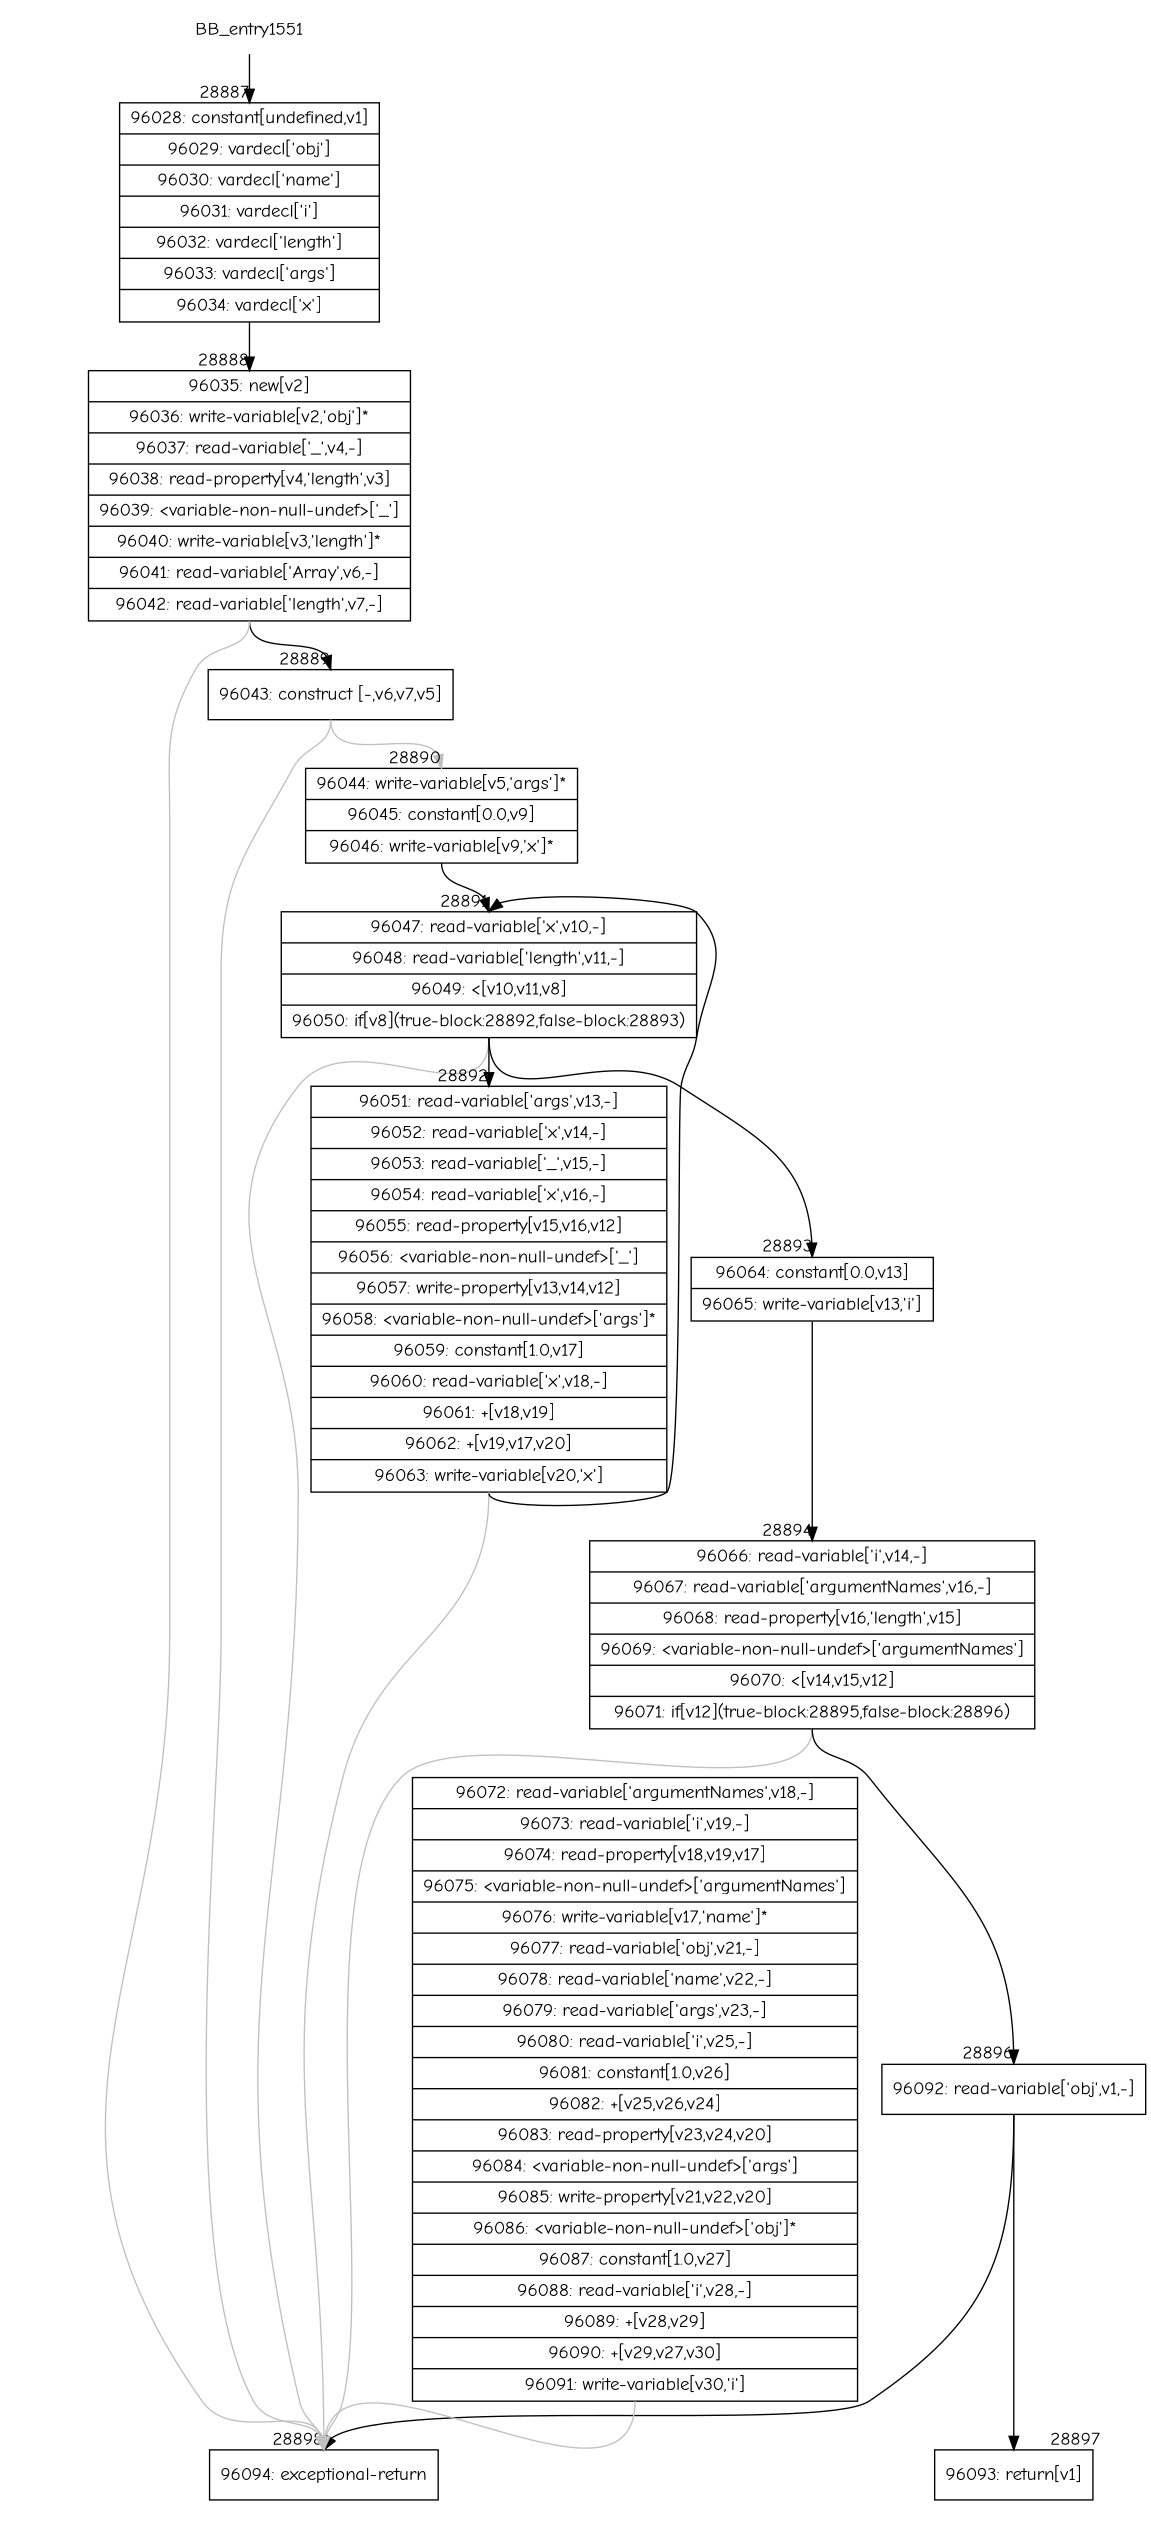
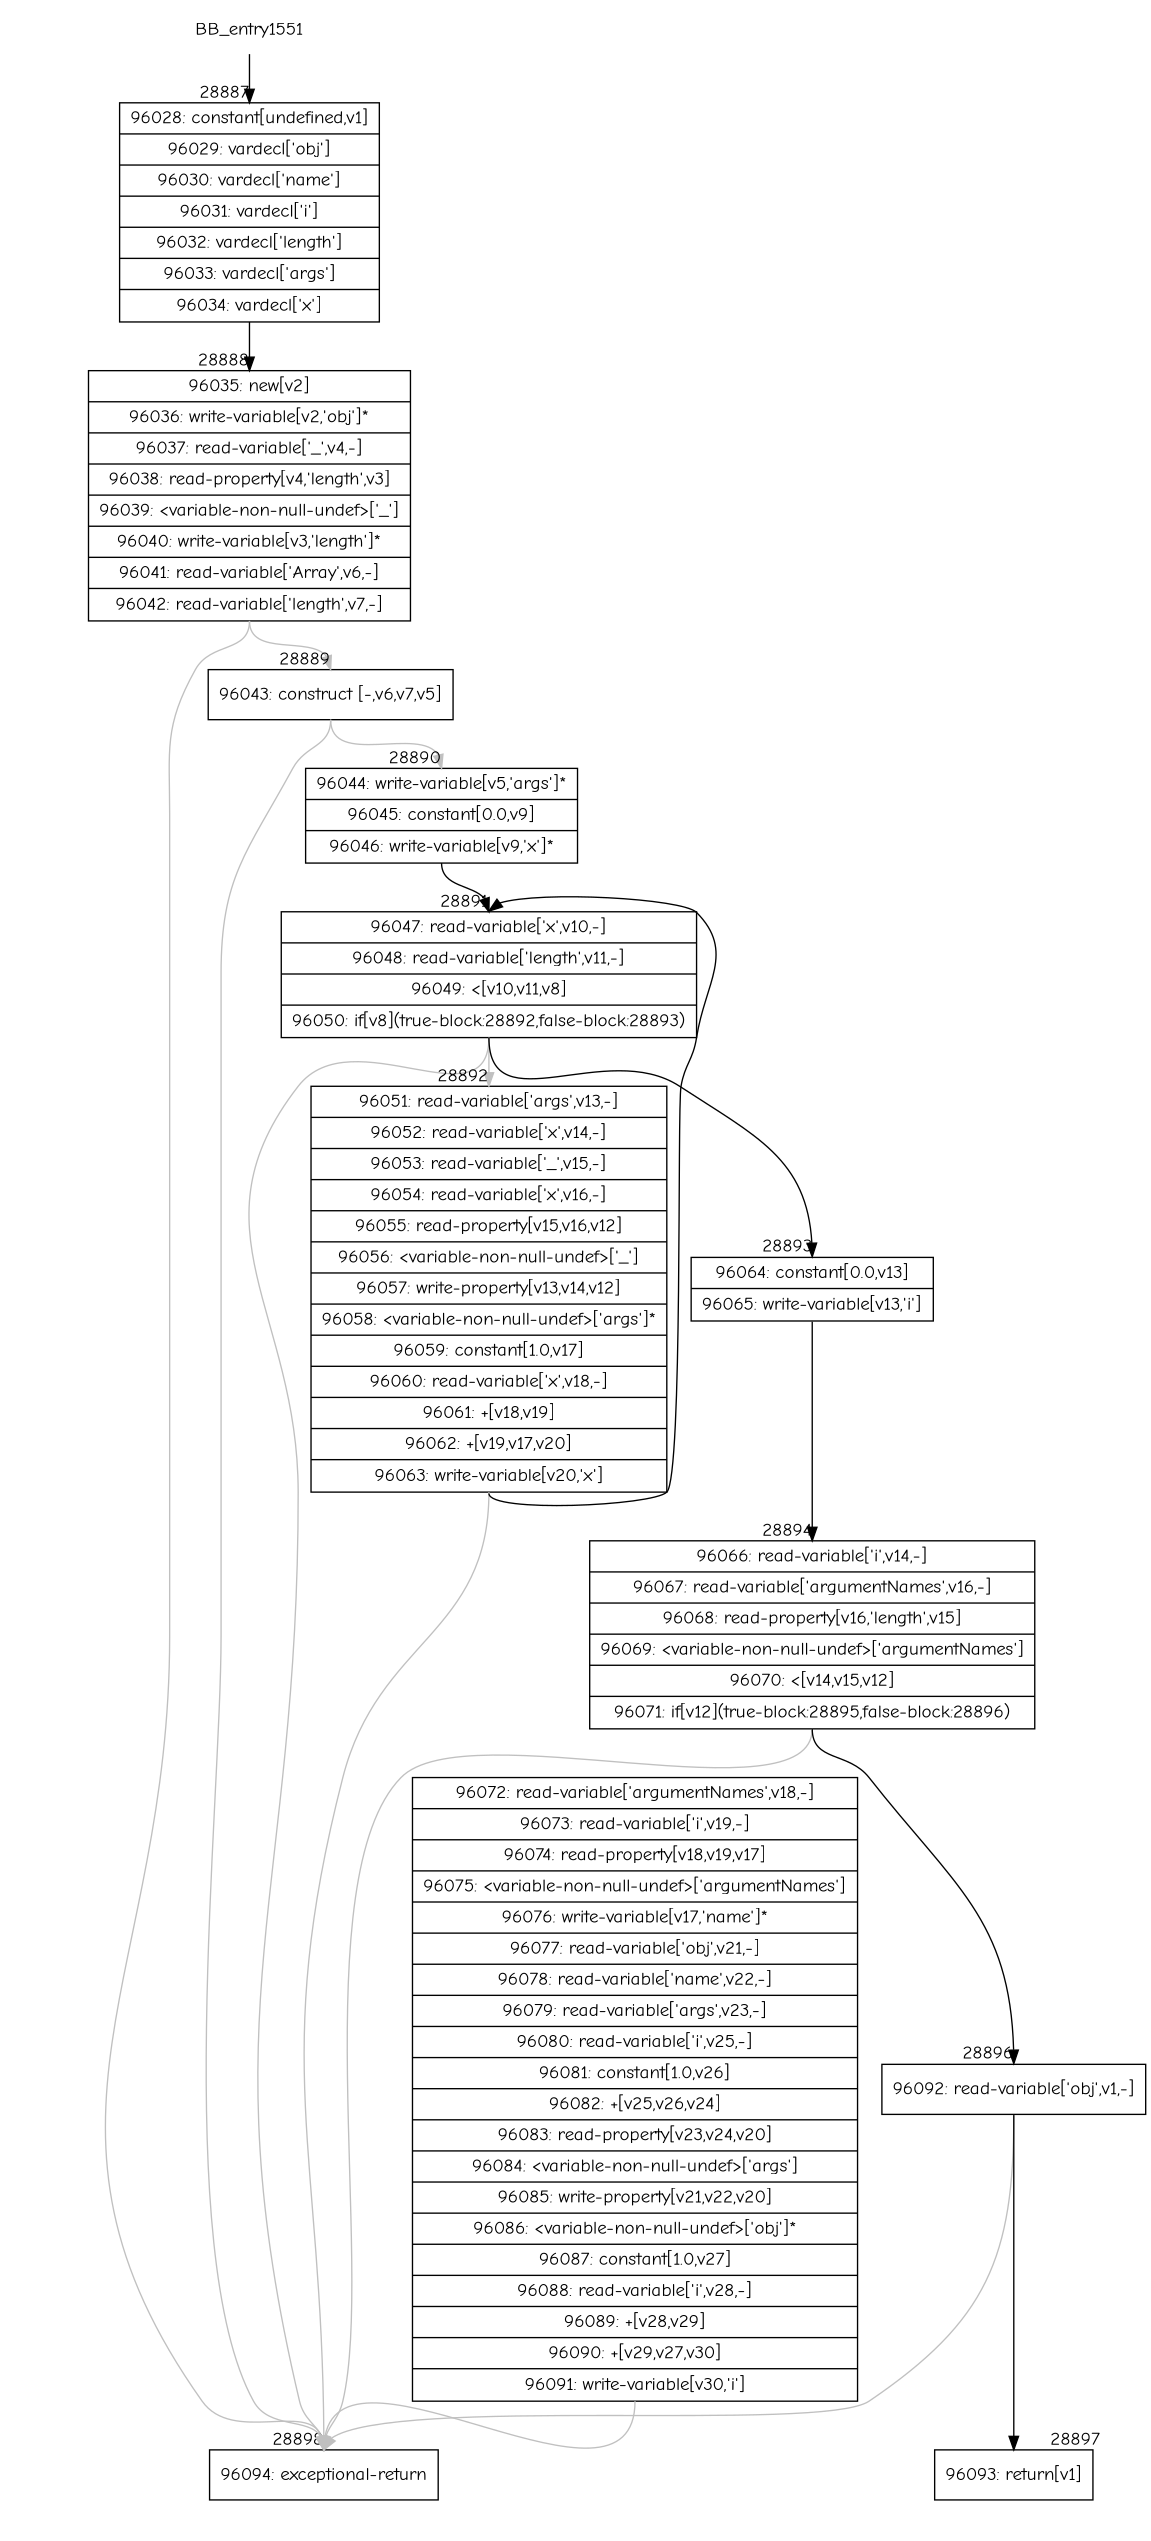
(283, 645) -> (283, 645)
(489, 1055) -> (489, 1055)
(769, 2414) -> (769, 2414)
